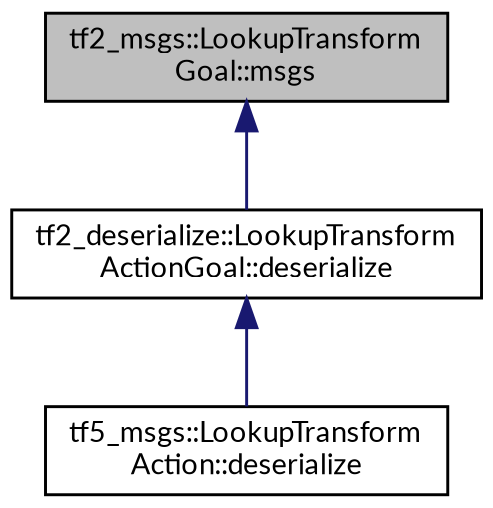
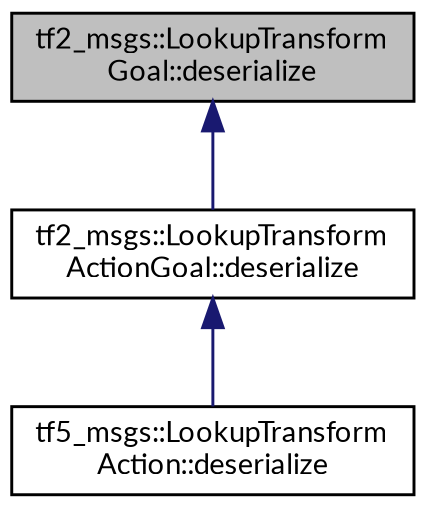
(247, 57) -> (213, 57)
(247, 254) -> (213, 254)
